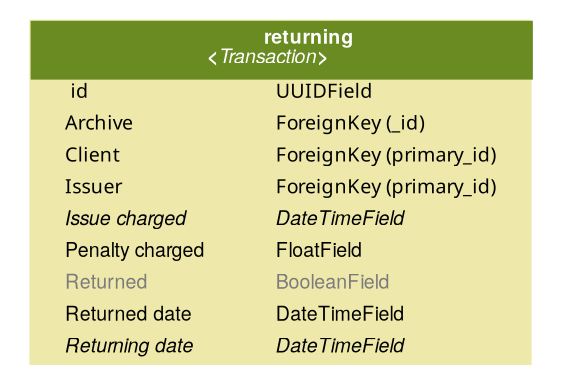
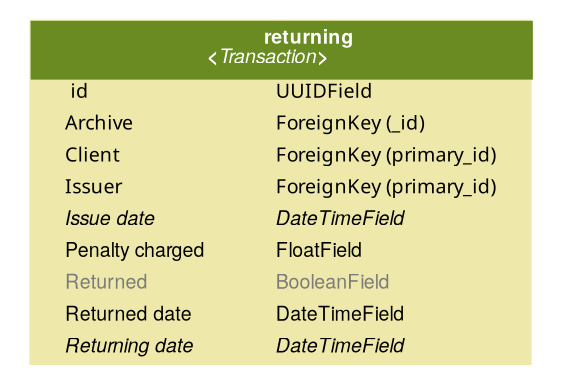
(126, 219) -> (110, 219)
